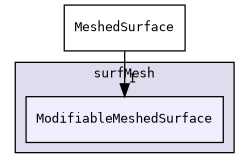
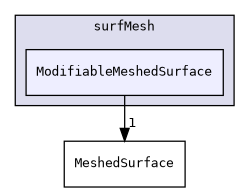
(125, 70) -> (125, 114)
